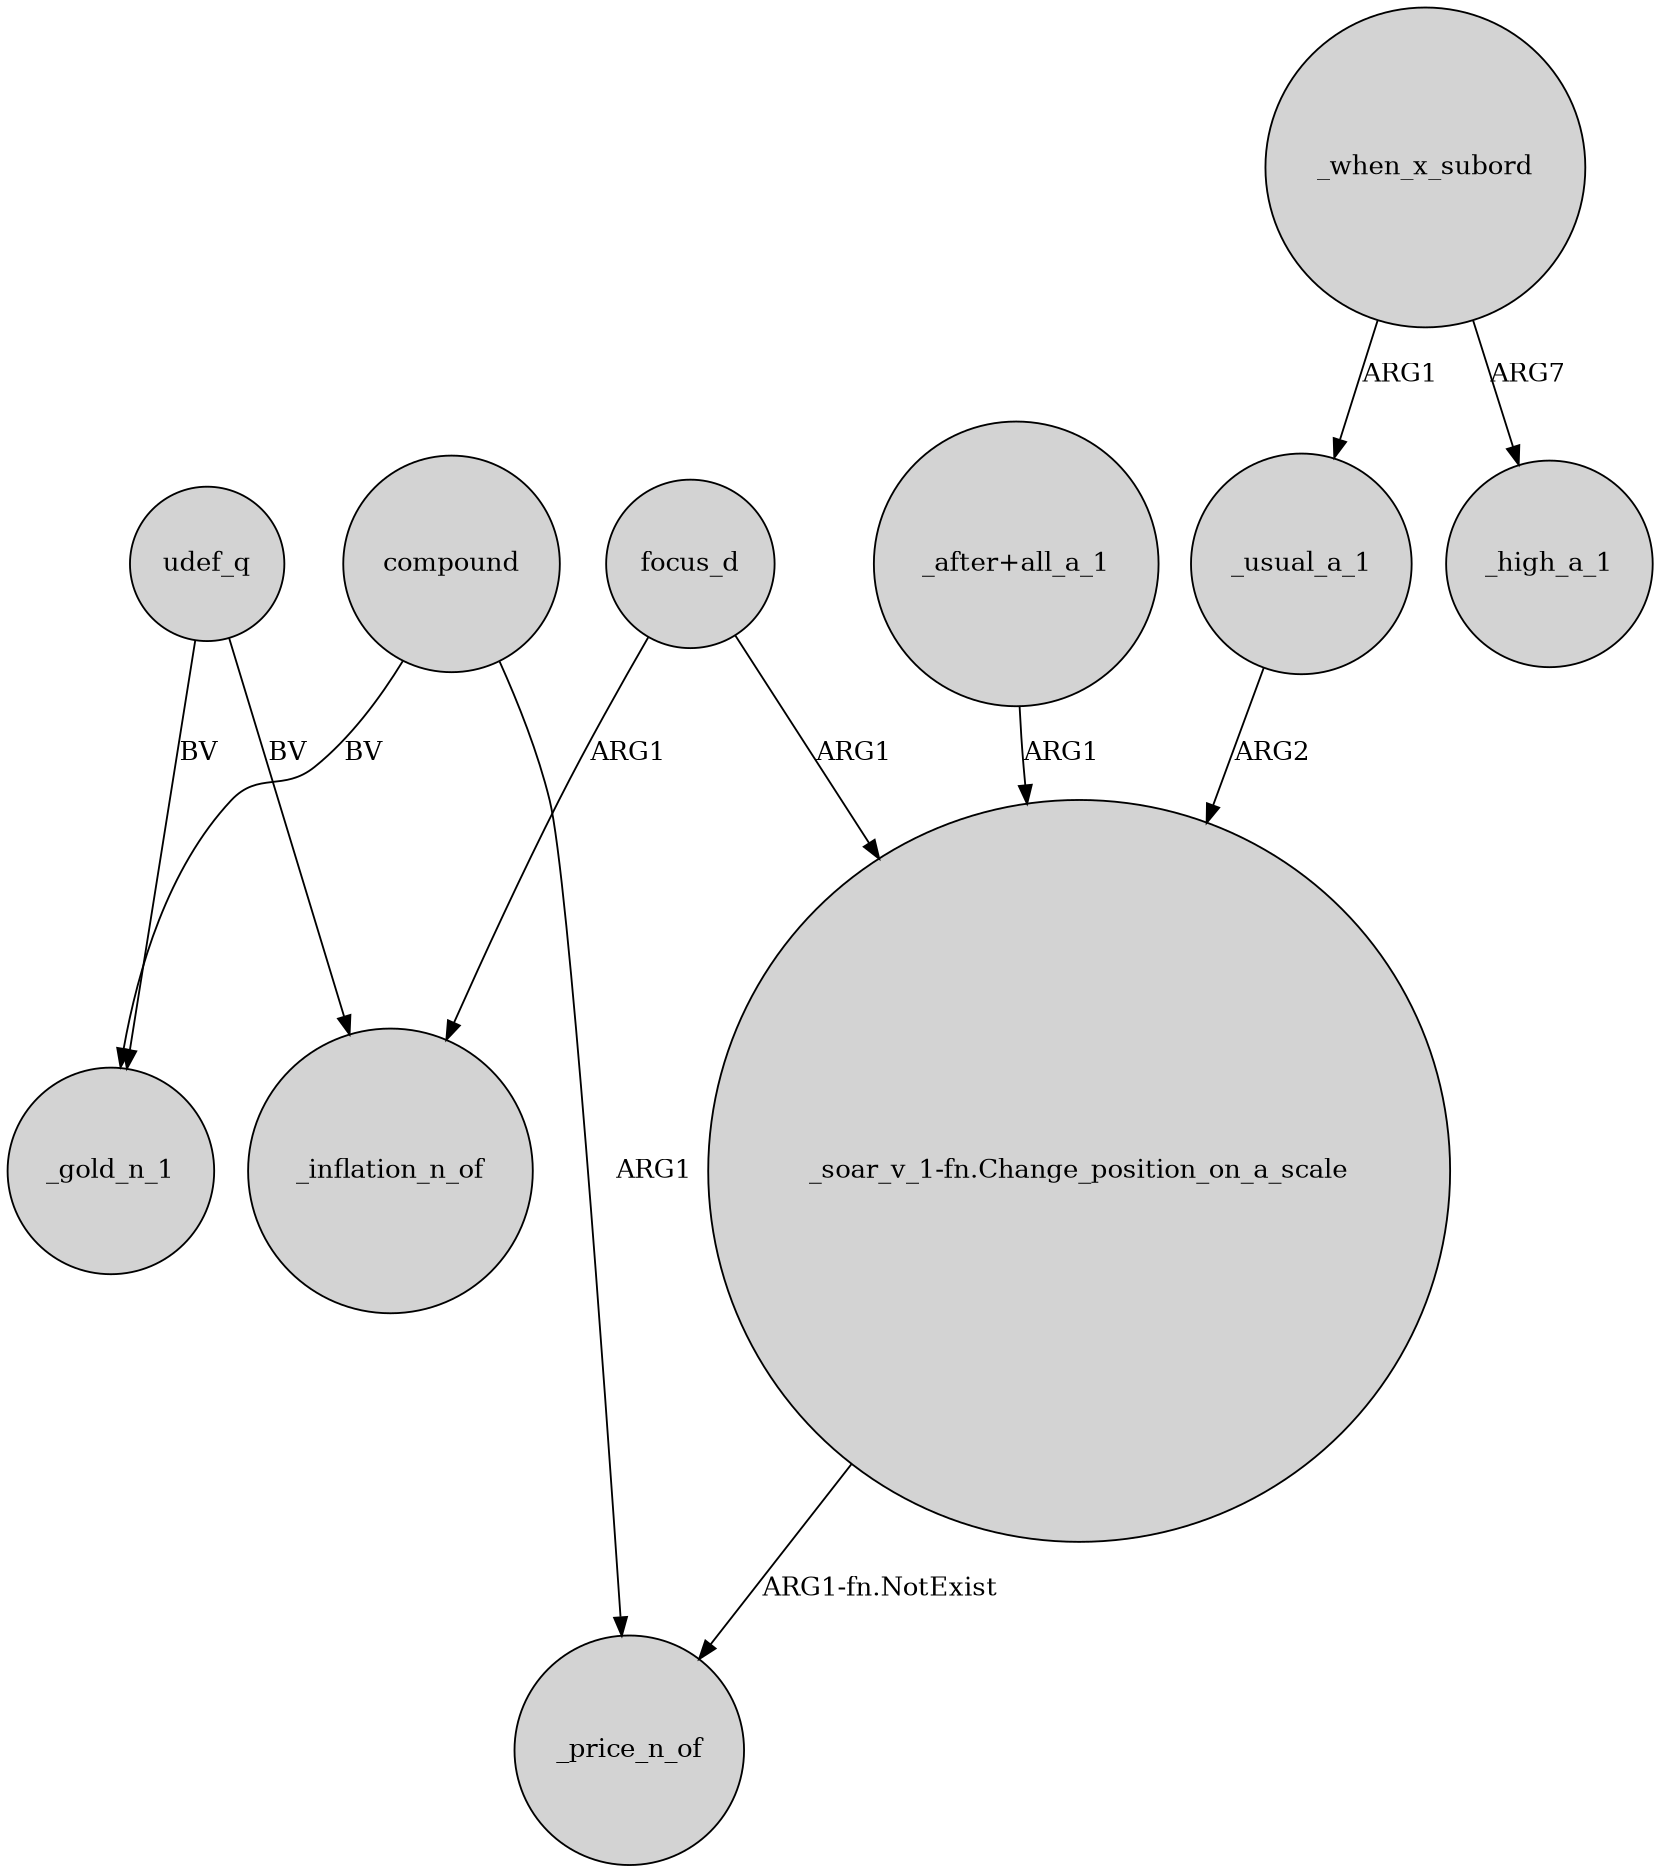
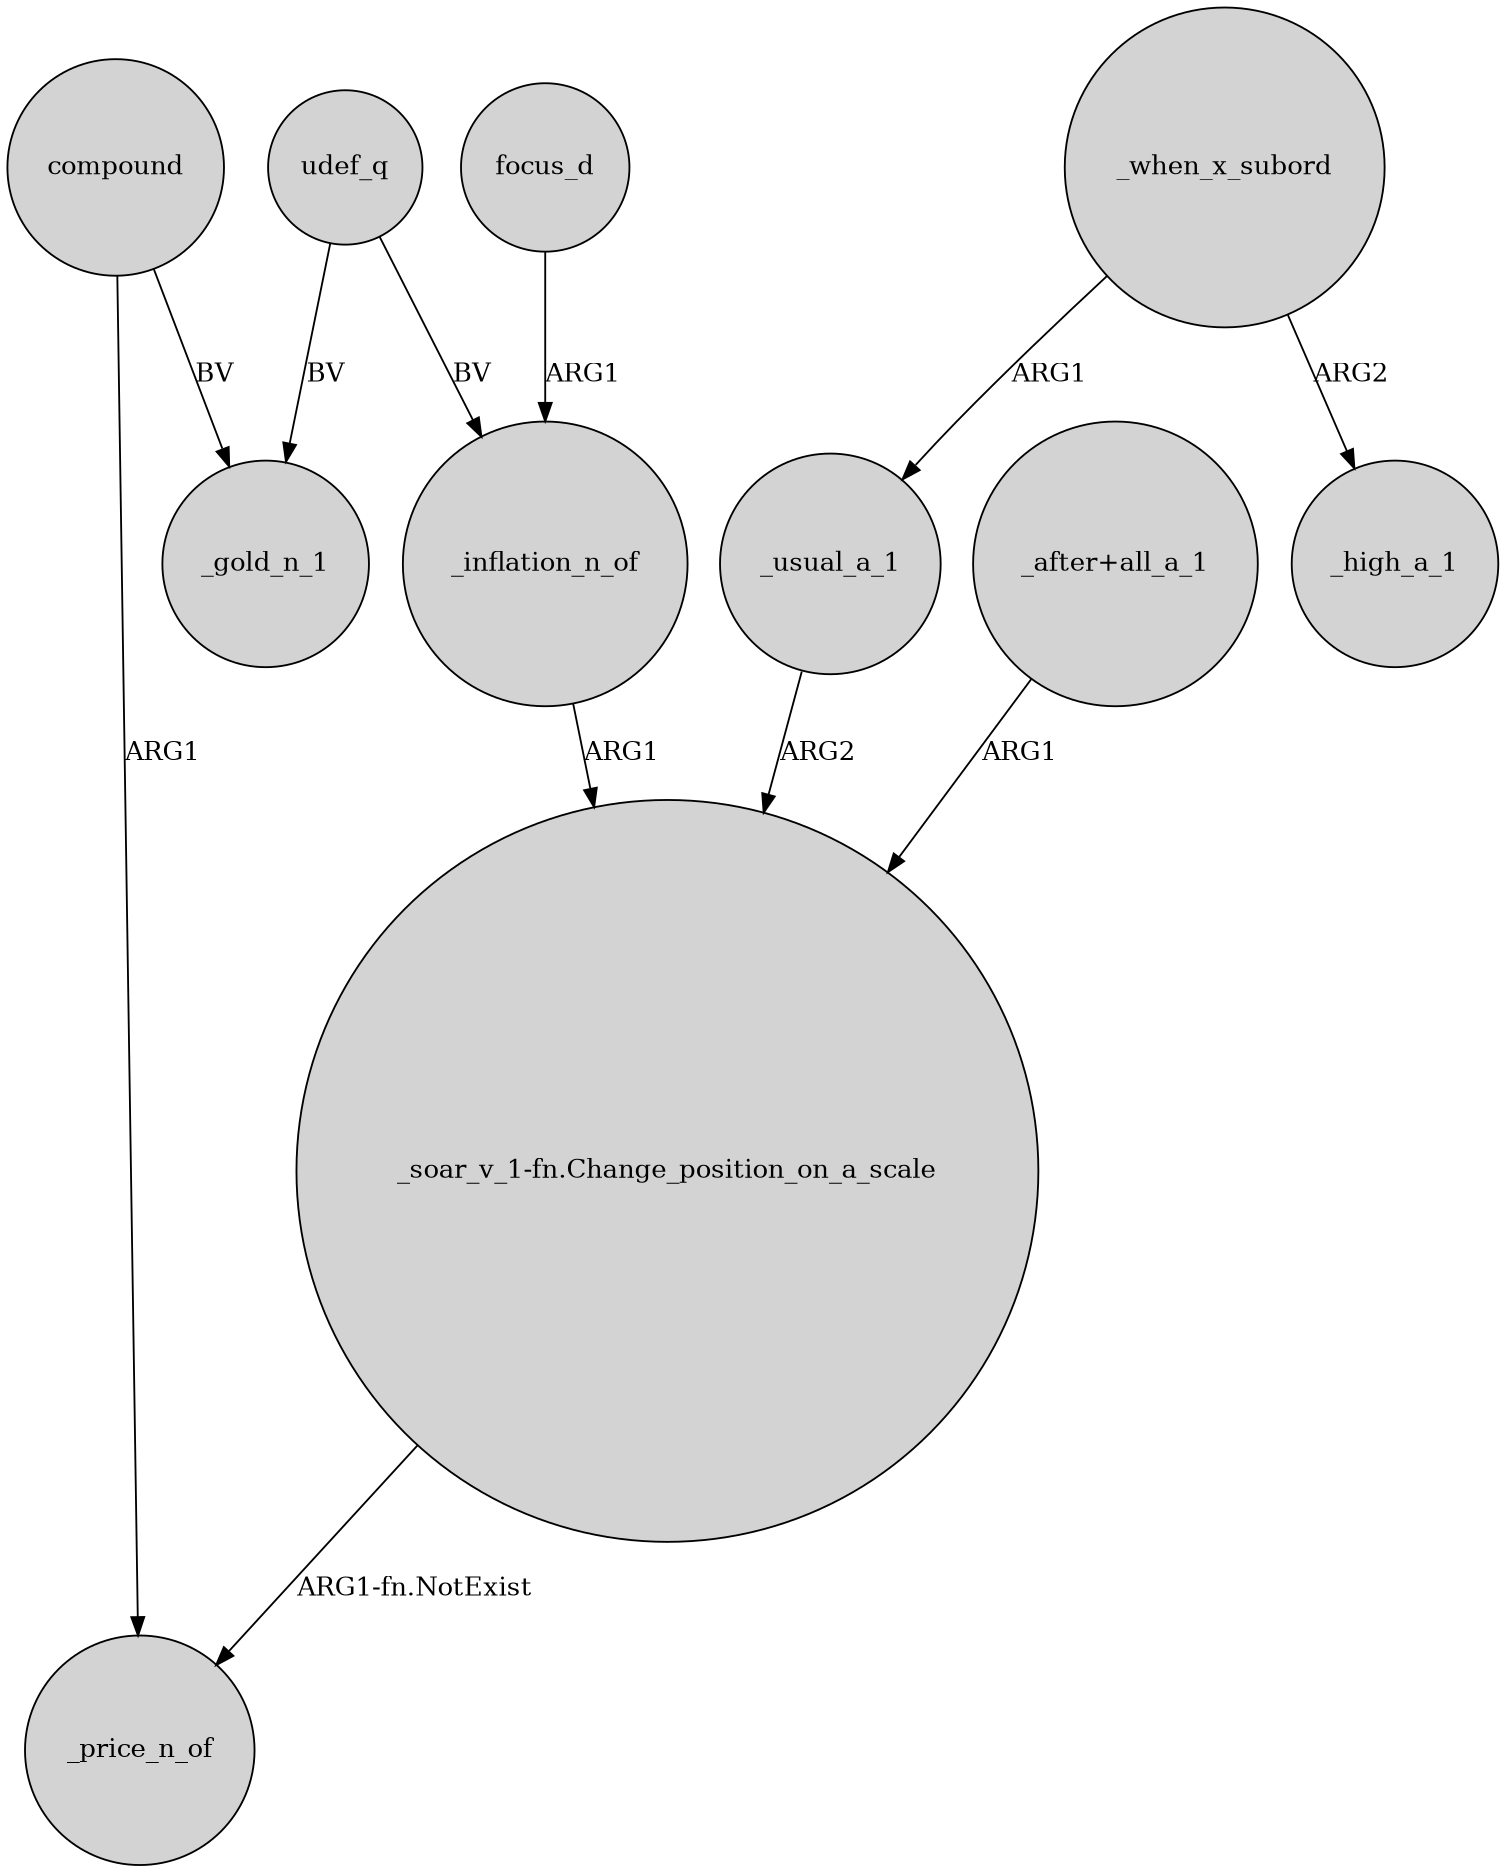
(1528, 375) -> (1351, 375)
(802, 739) -> (582, 746)
